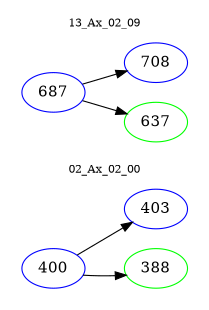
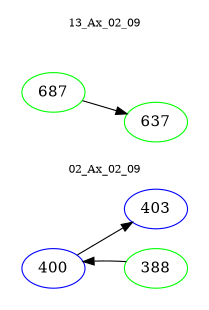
(156, 63) -> none
(53, 92) -> (53, 92)
(105, 170) -> (105, 170)
(99, 276) -> (110, 261)
